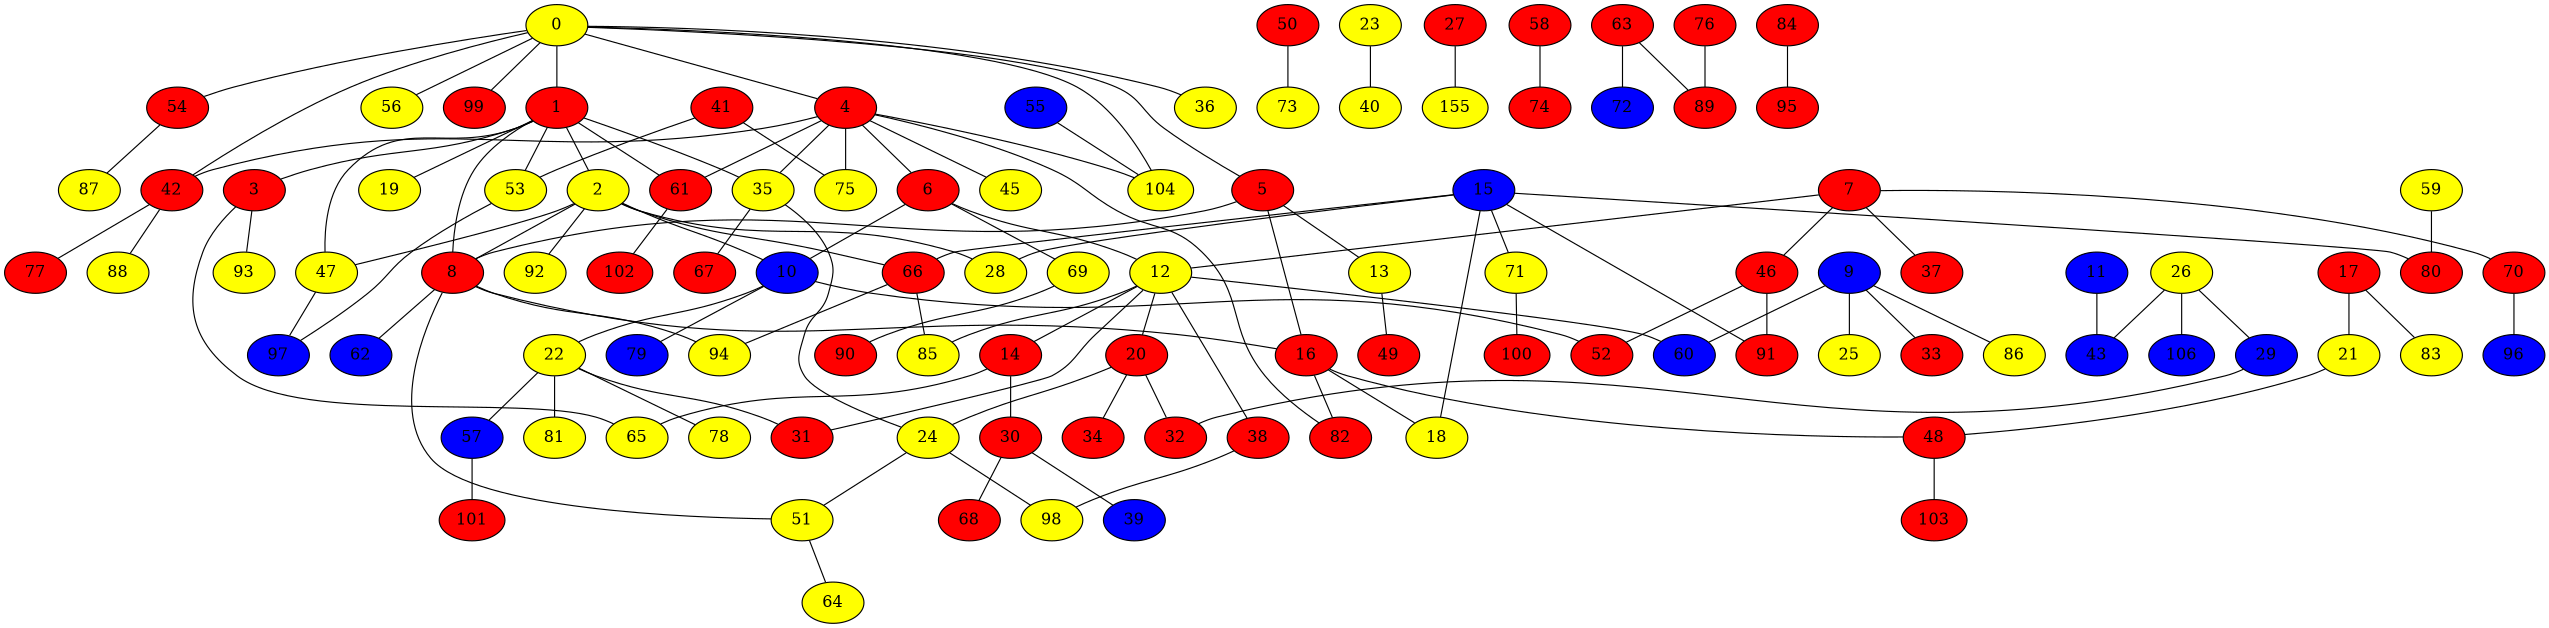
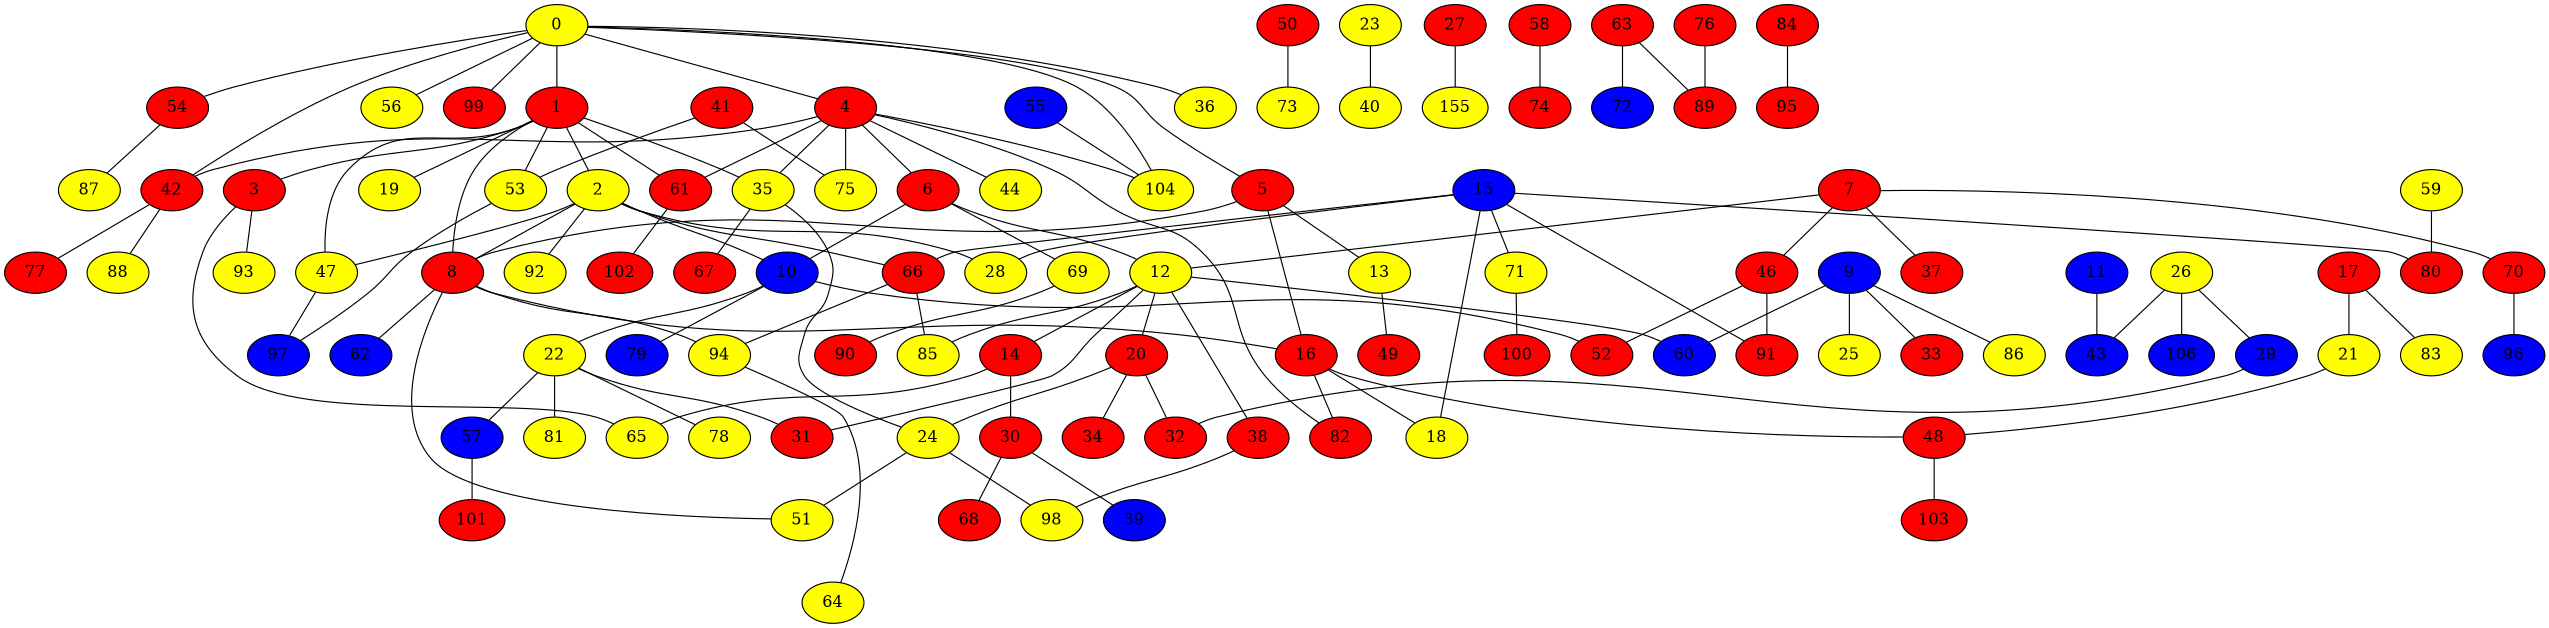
(1011, 190) -> (1011, 190)
(817, 561) -> (855, 445)
